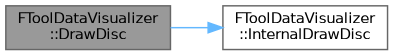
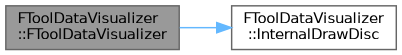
(88, 28) -> (93, 28)
